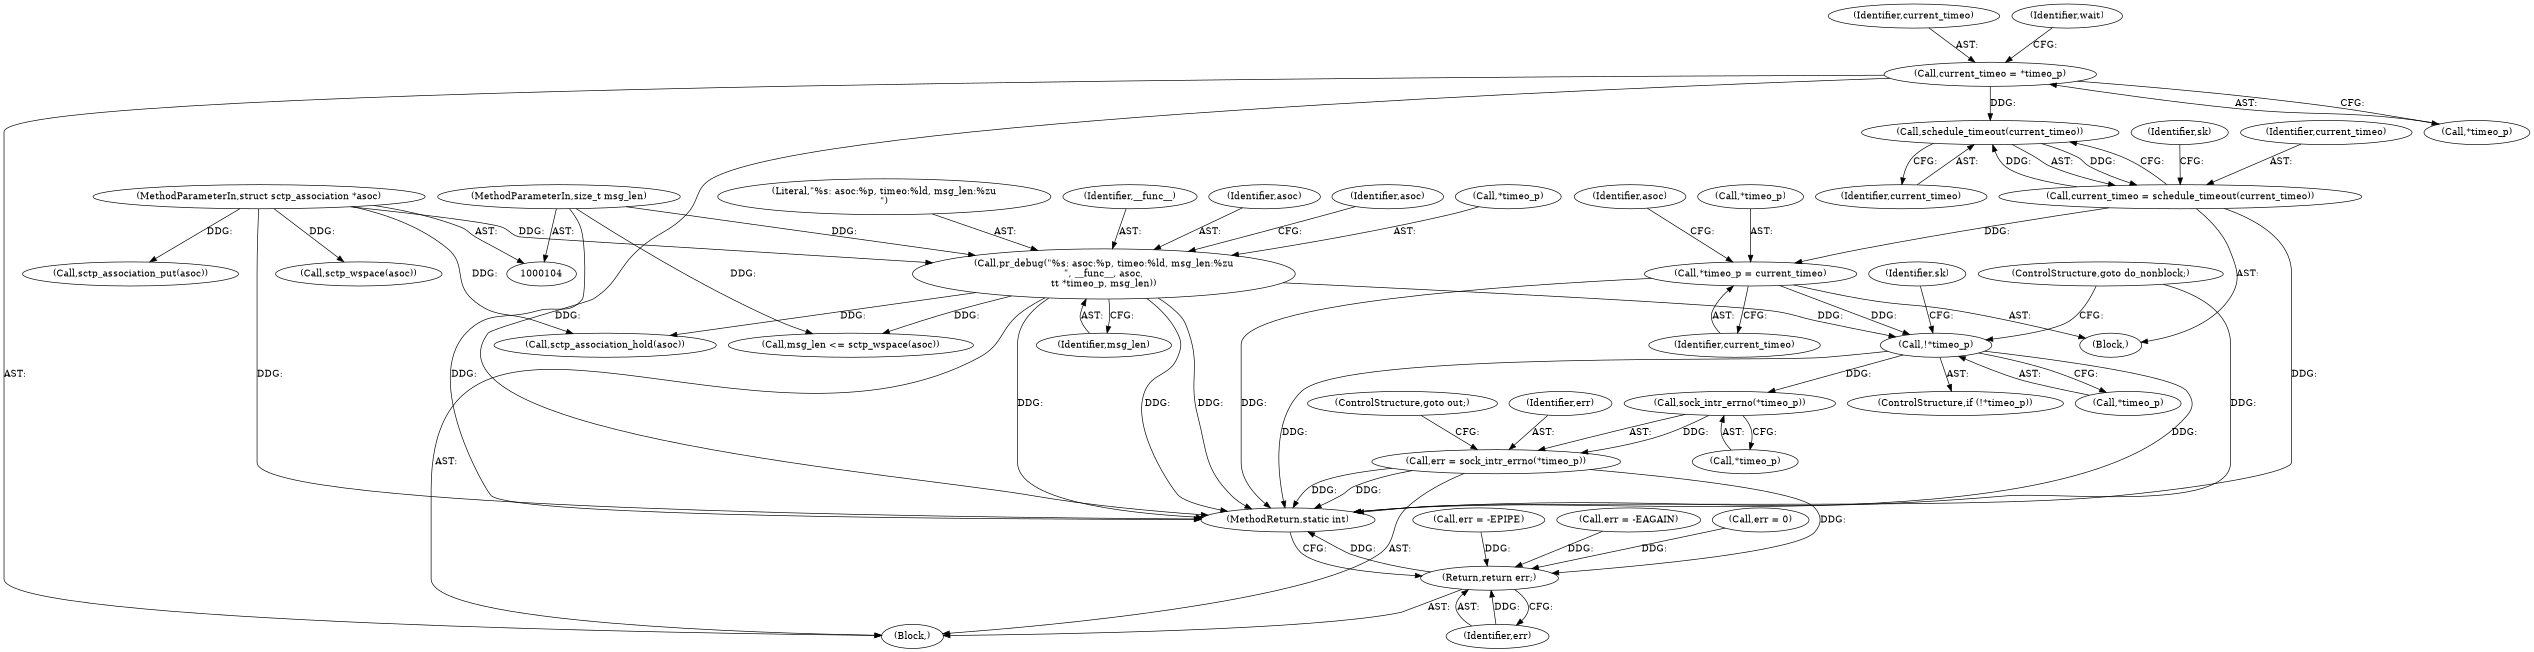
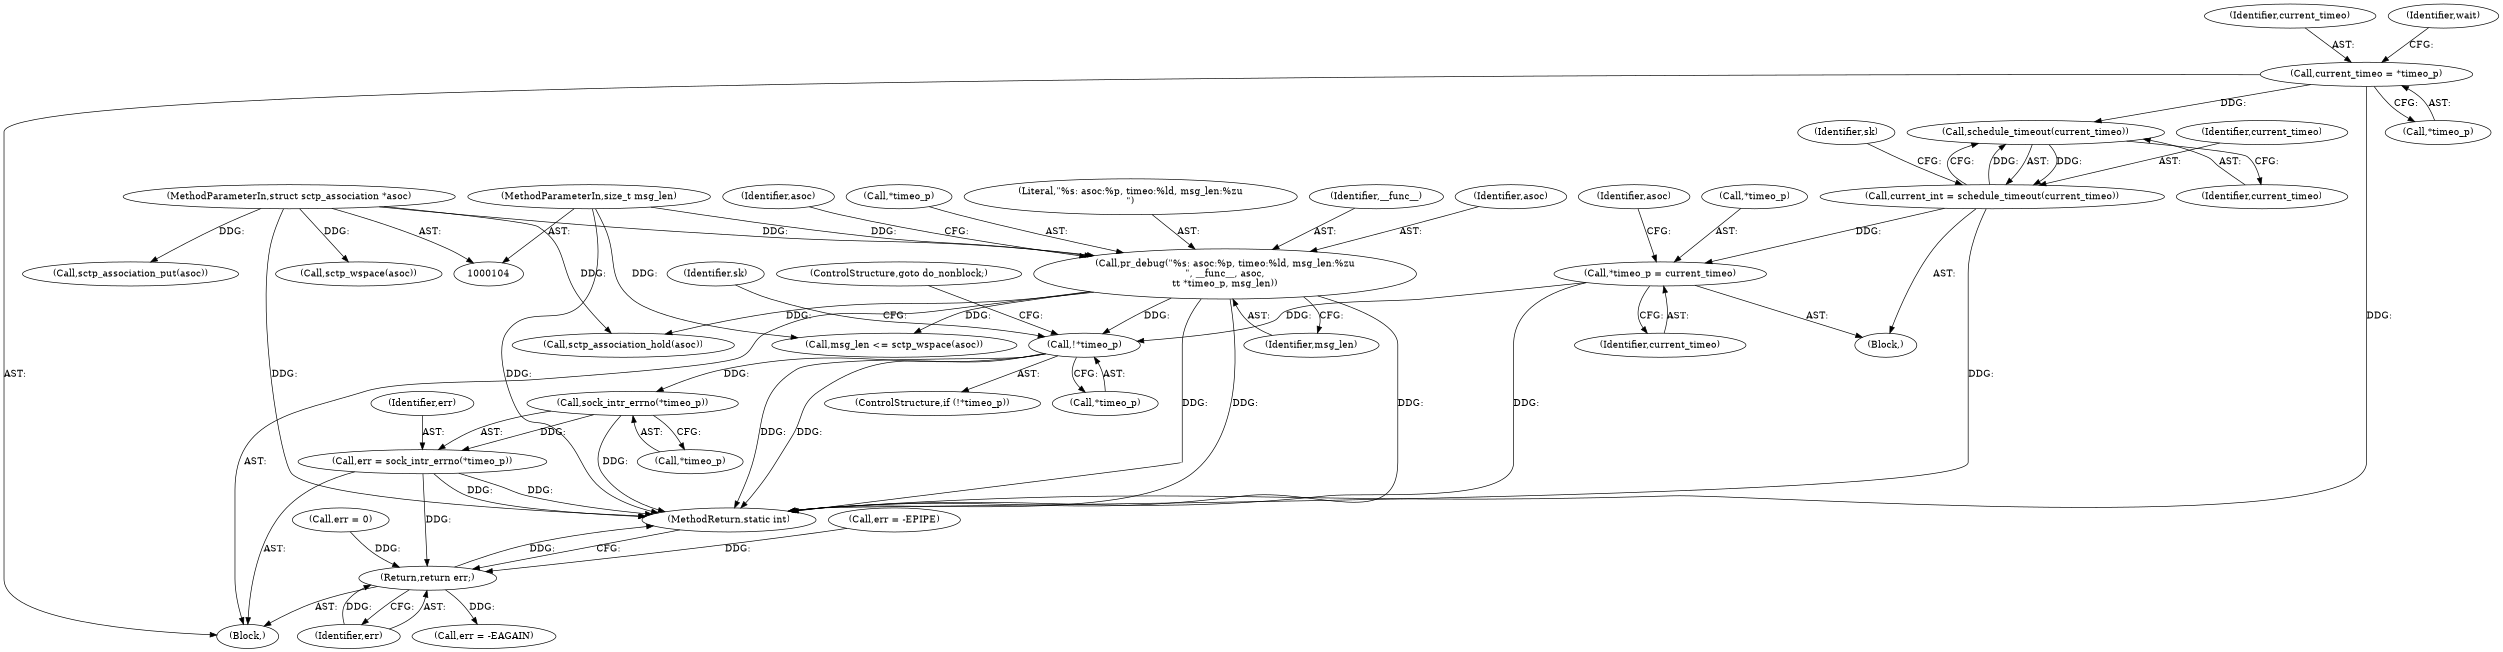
(2180, 197) -> (1992, 197)
(1402, 403) -> none
(1964, 499) -> (603, 474)
(1562, 548) -> (461, 603)
